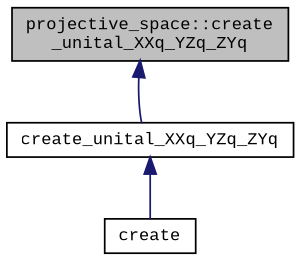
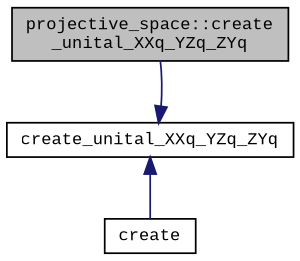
(139, 101) -> (162, 83)
